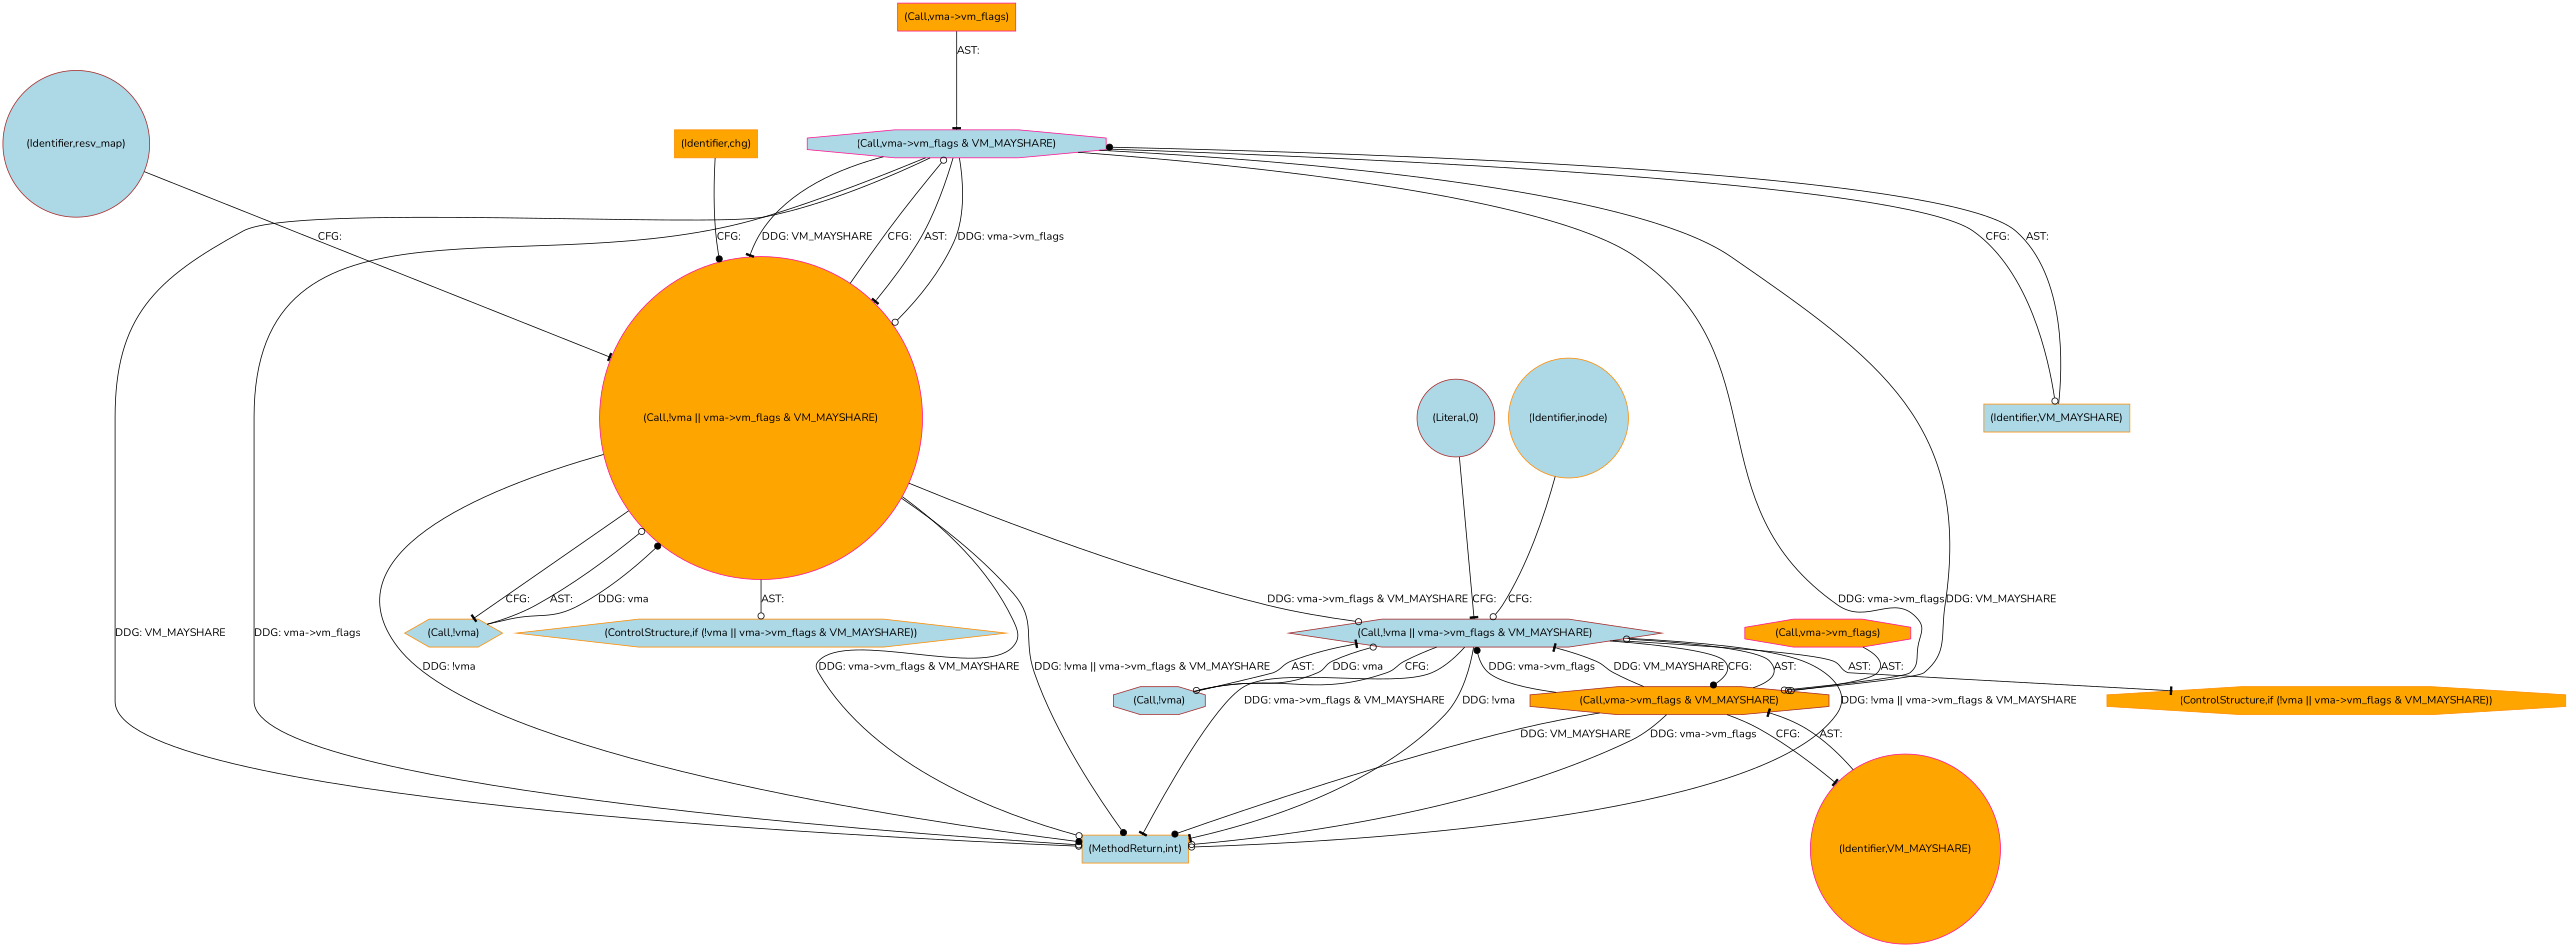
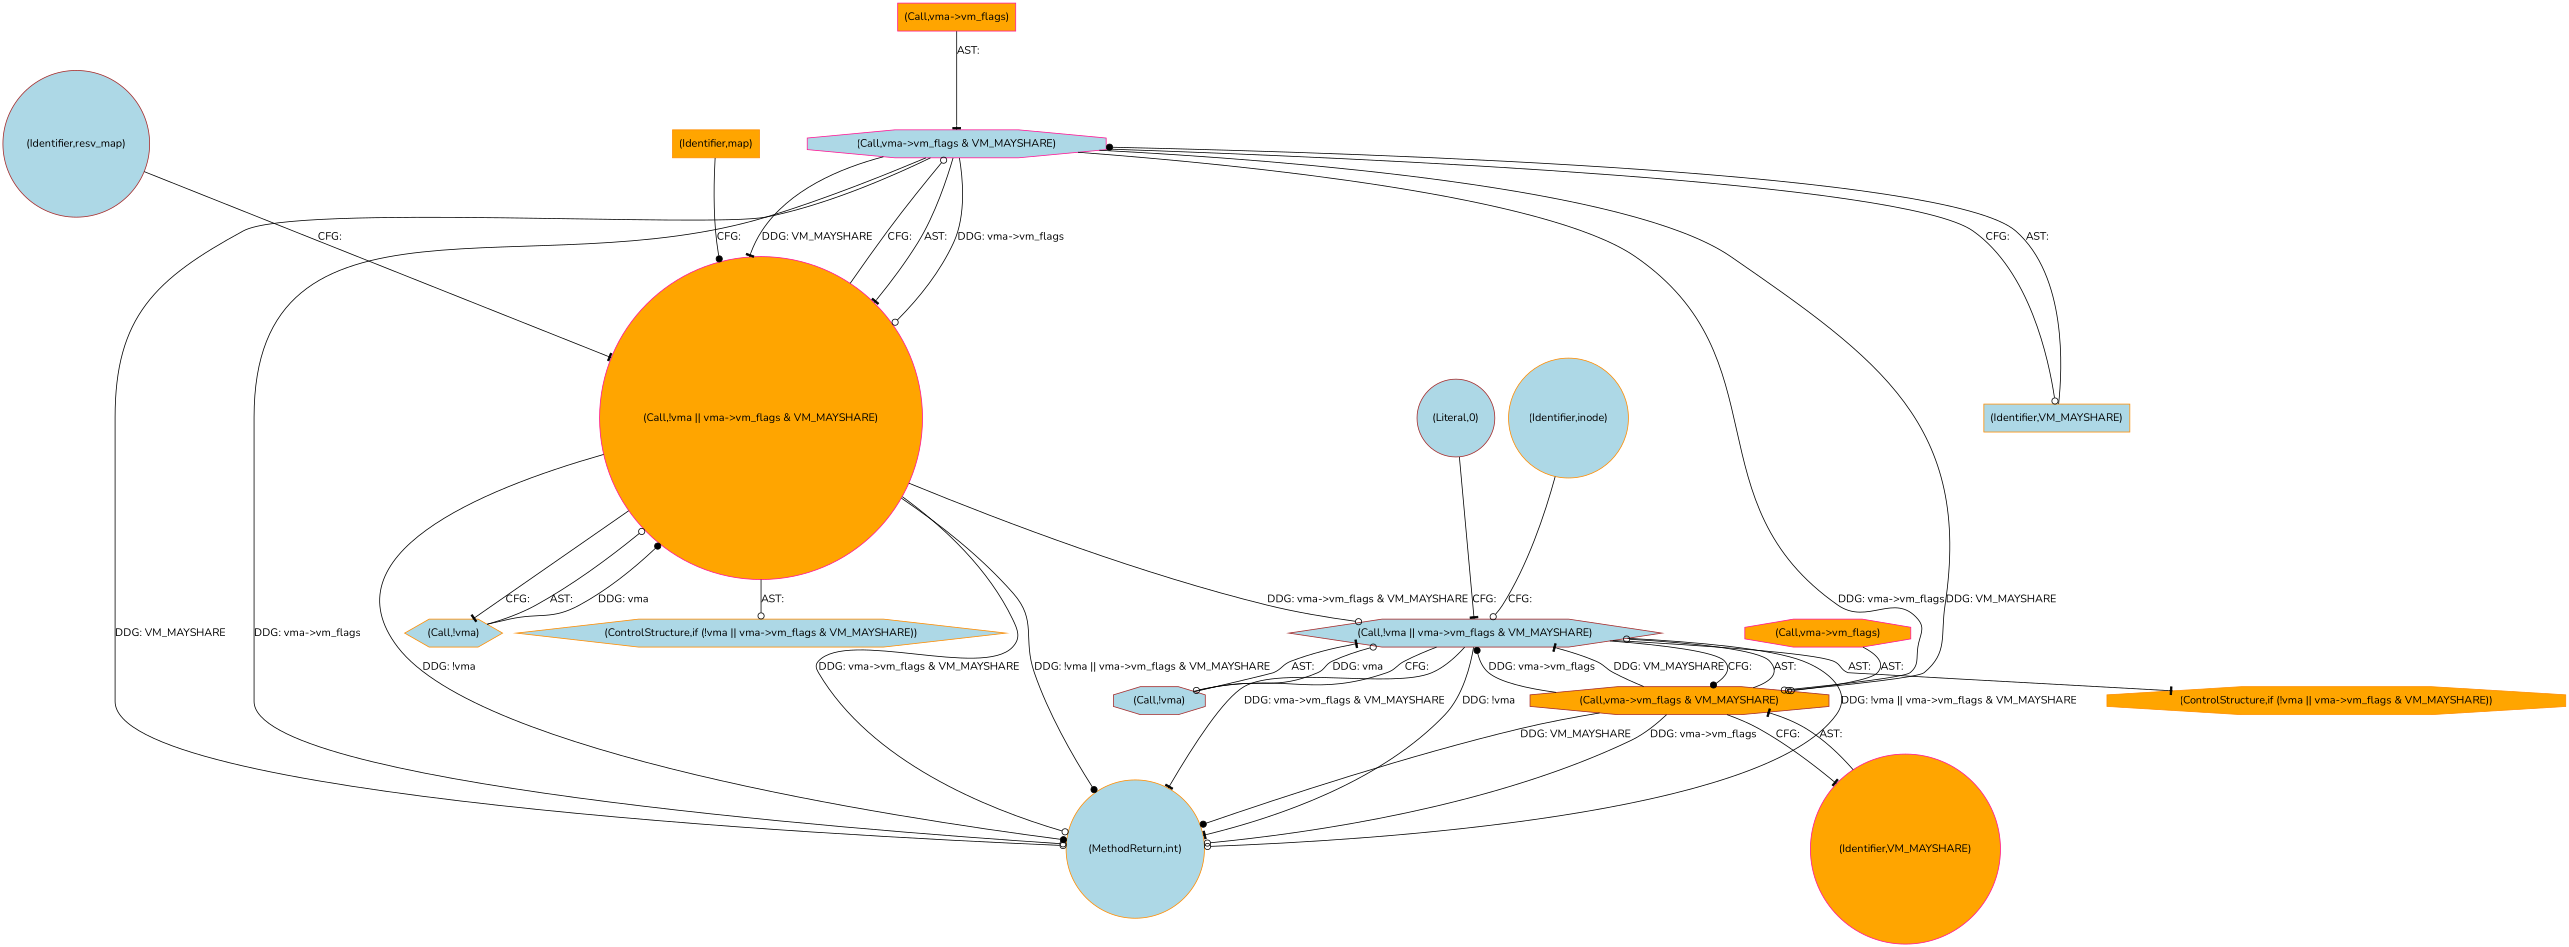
(716, 144) -> (716, 144)
(1135, 849) -> (1135, 849)
